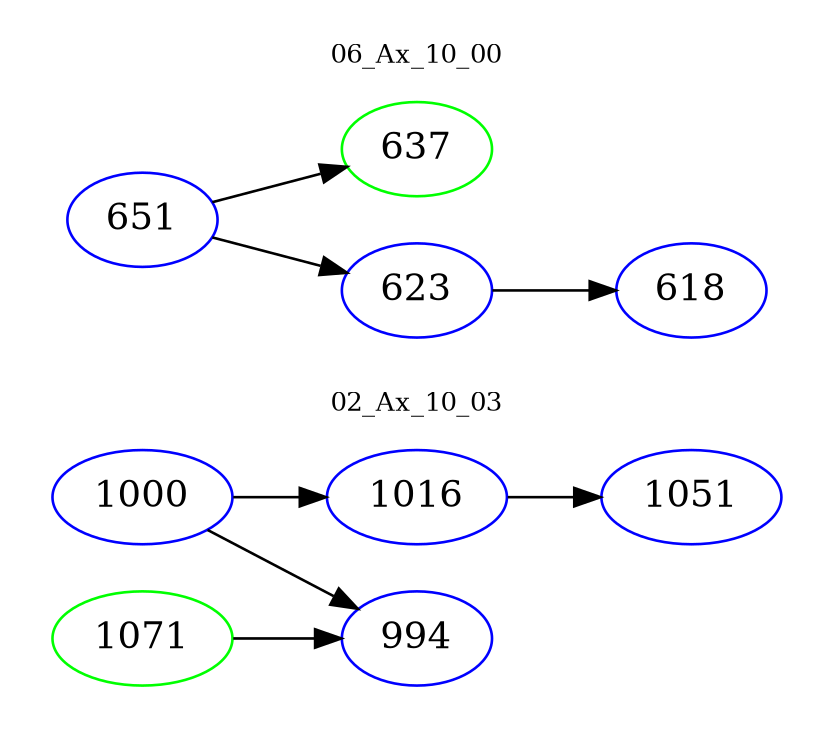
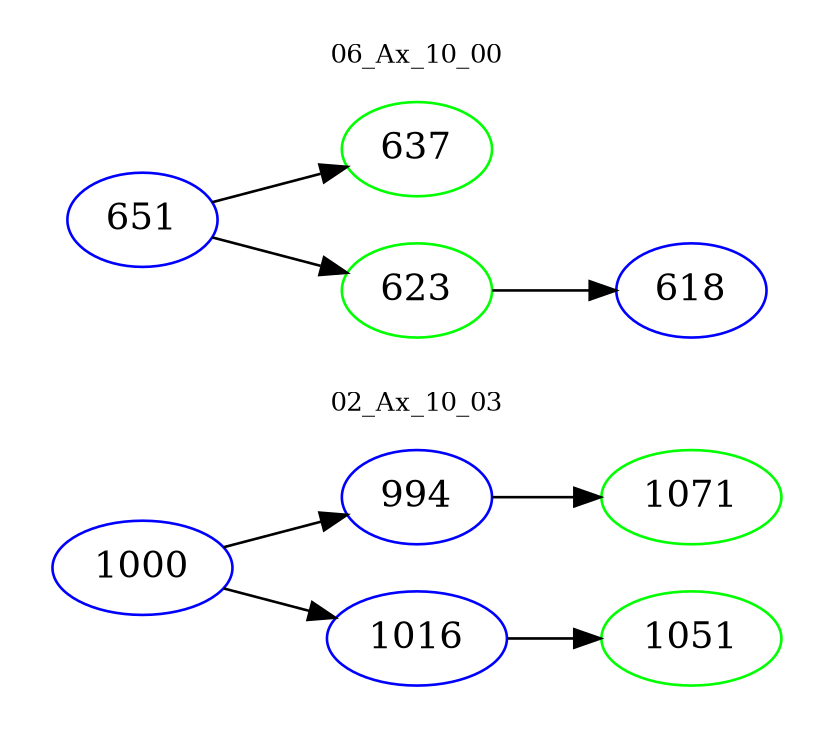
(417, 290) -> (417, 290)
(691, 497) -> (691, 638)
(274, 638) -> (533, 497)
